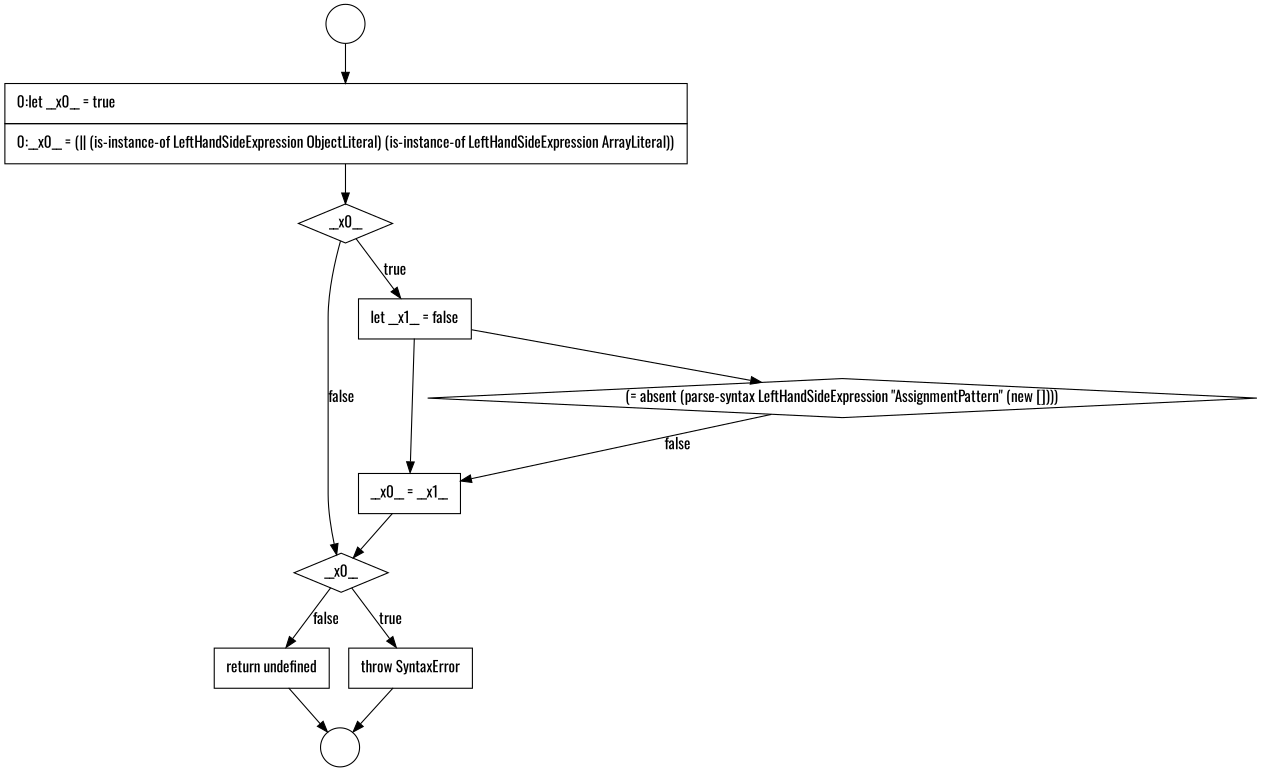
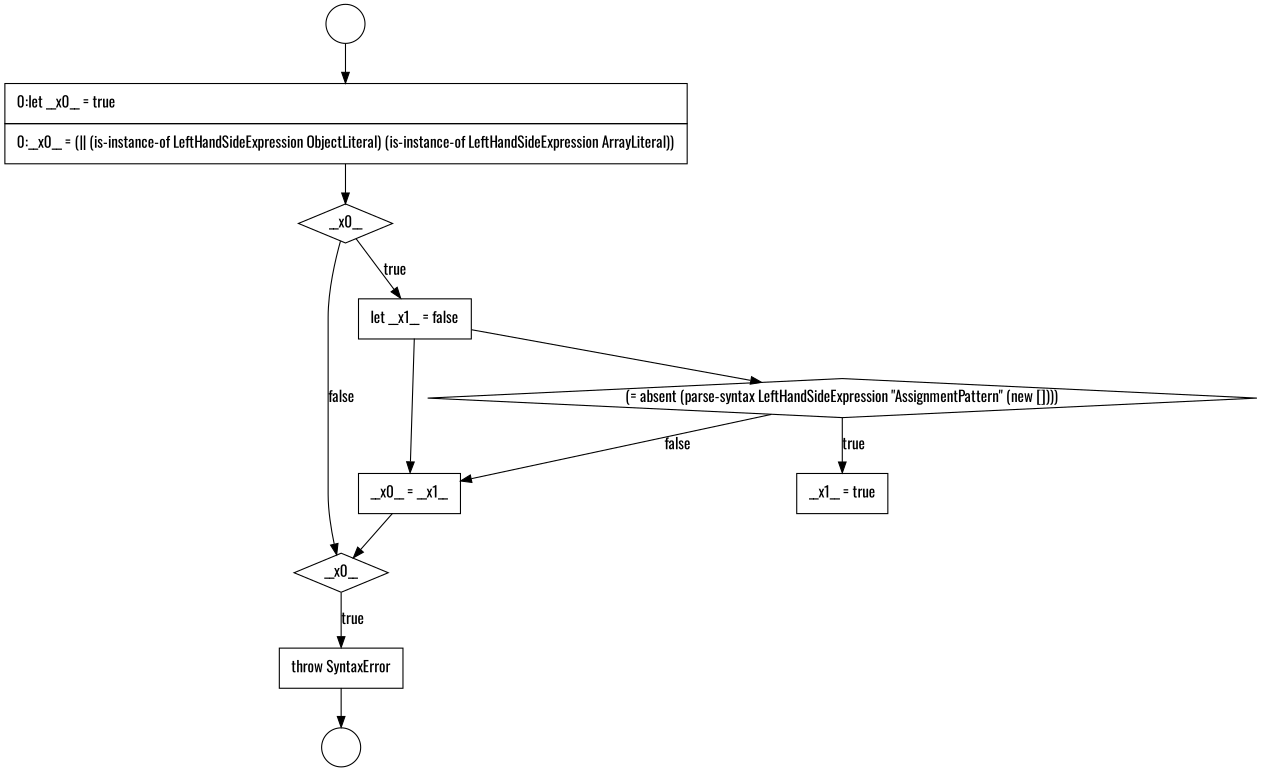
none -> (842, 493)
(272, 668) -> none
